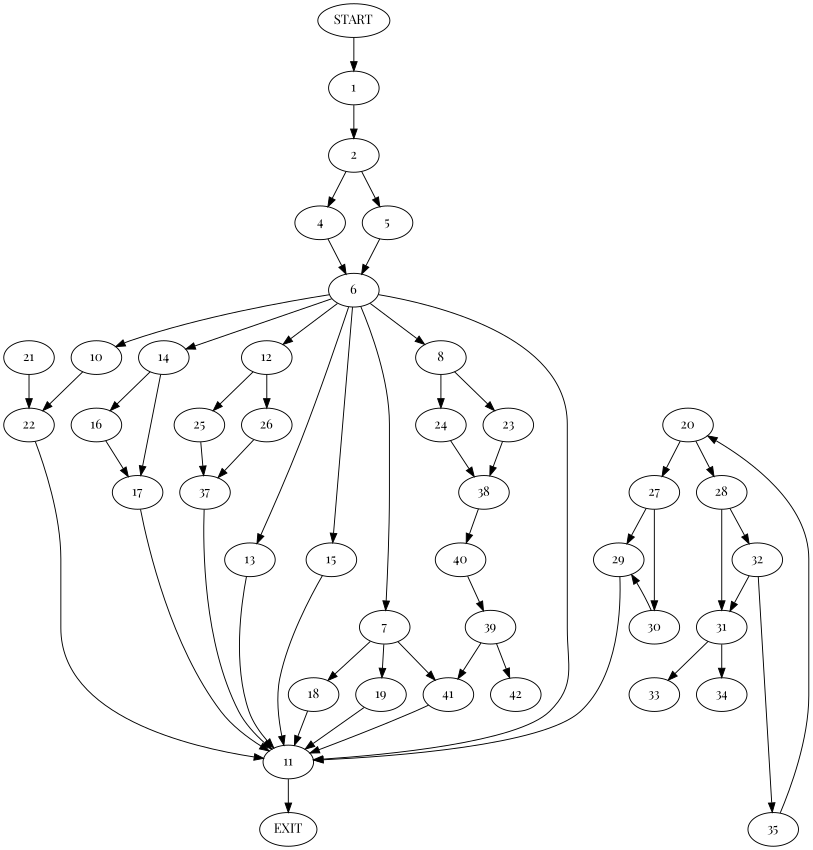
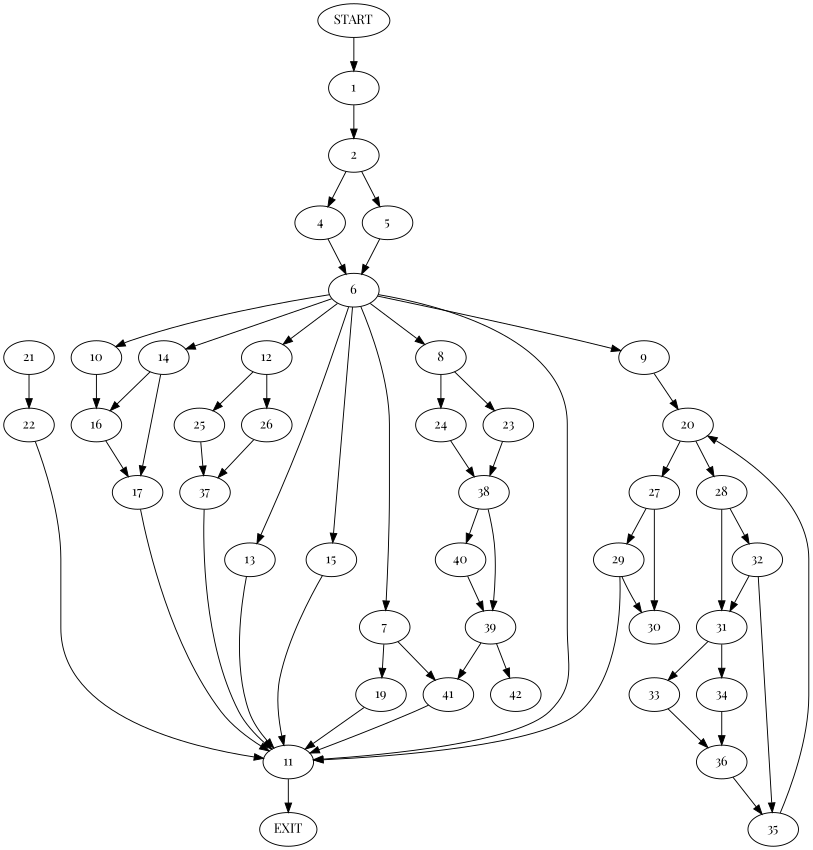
none -> (644, 358)
(66, 388) -> (96, 387)
none -> (495, 555)
(644, 596) -> (629, 591)
(314, 695) -> none
none -> (722, 762)
